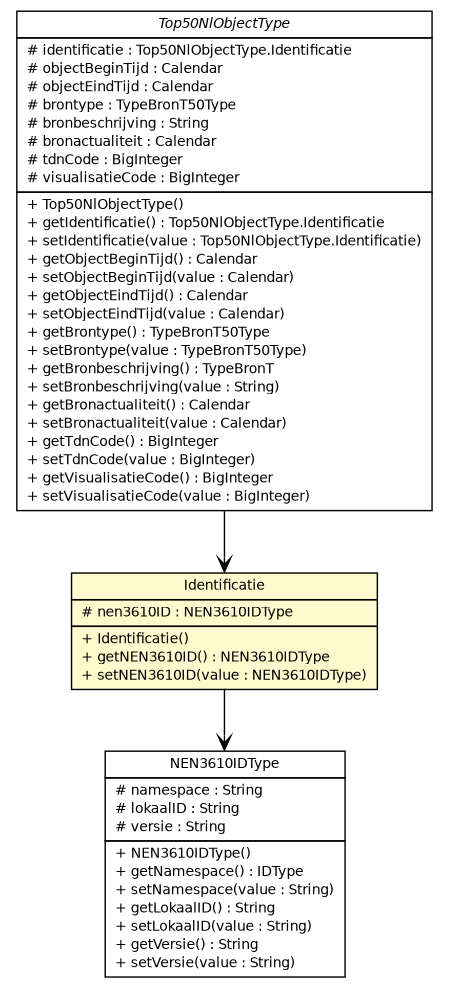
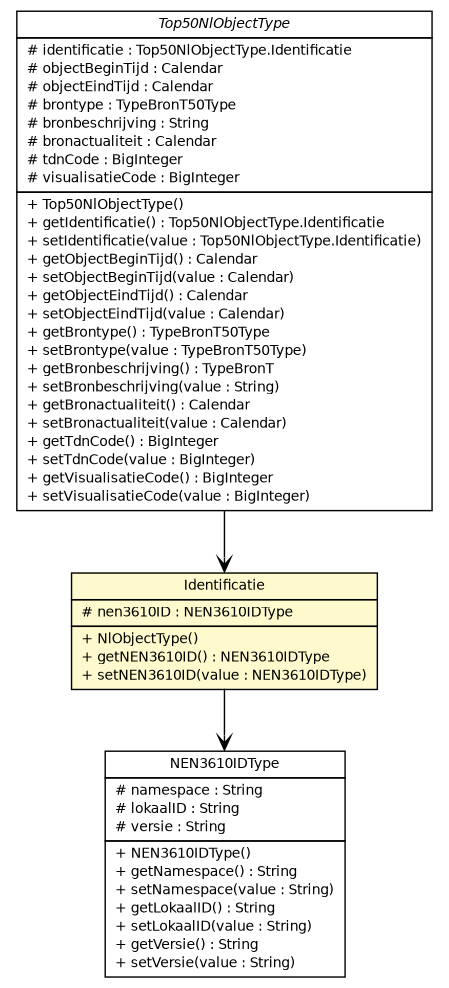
(135, 639) -> (140, 639)
(210, 872) -> (206, 872)
